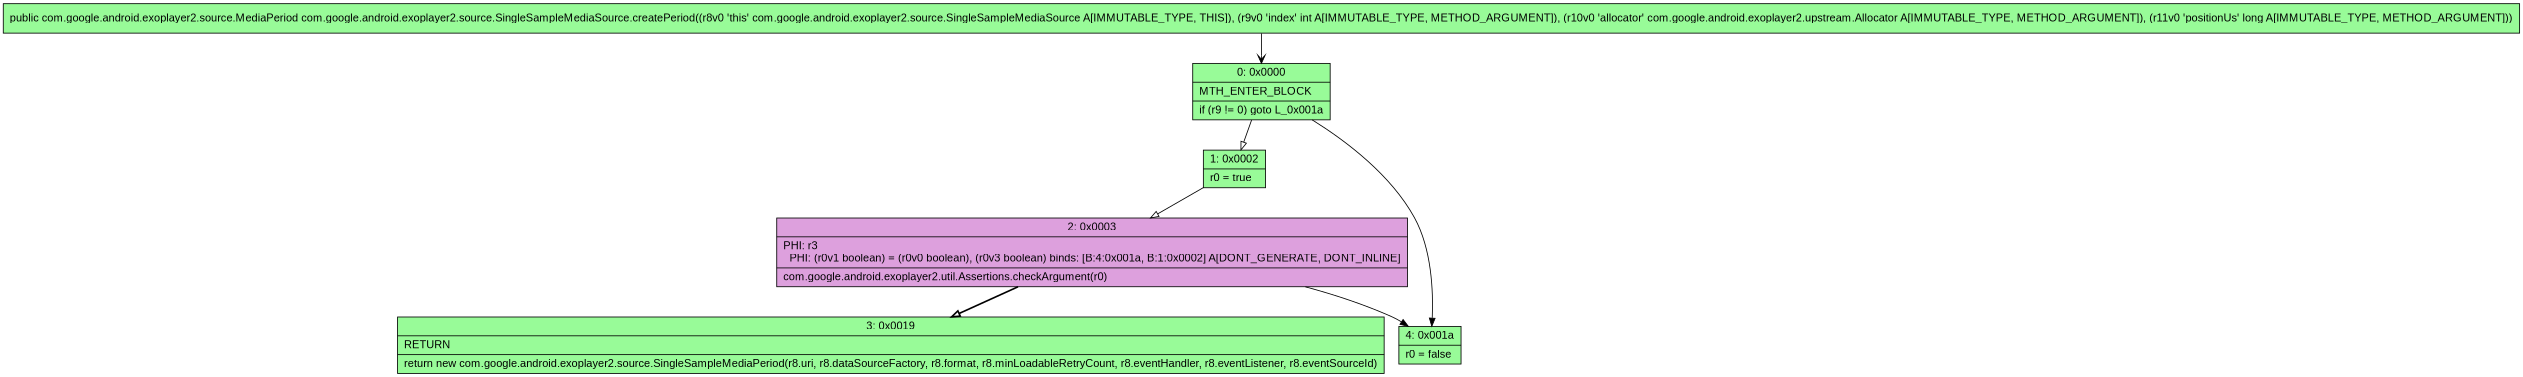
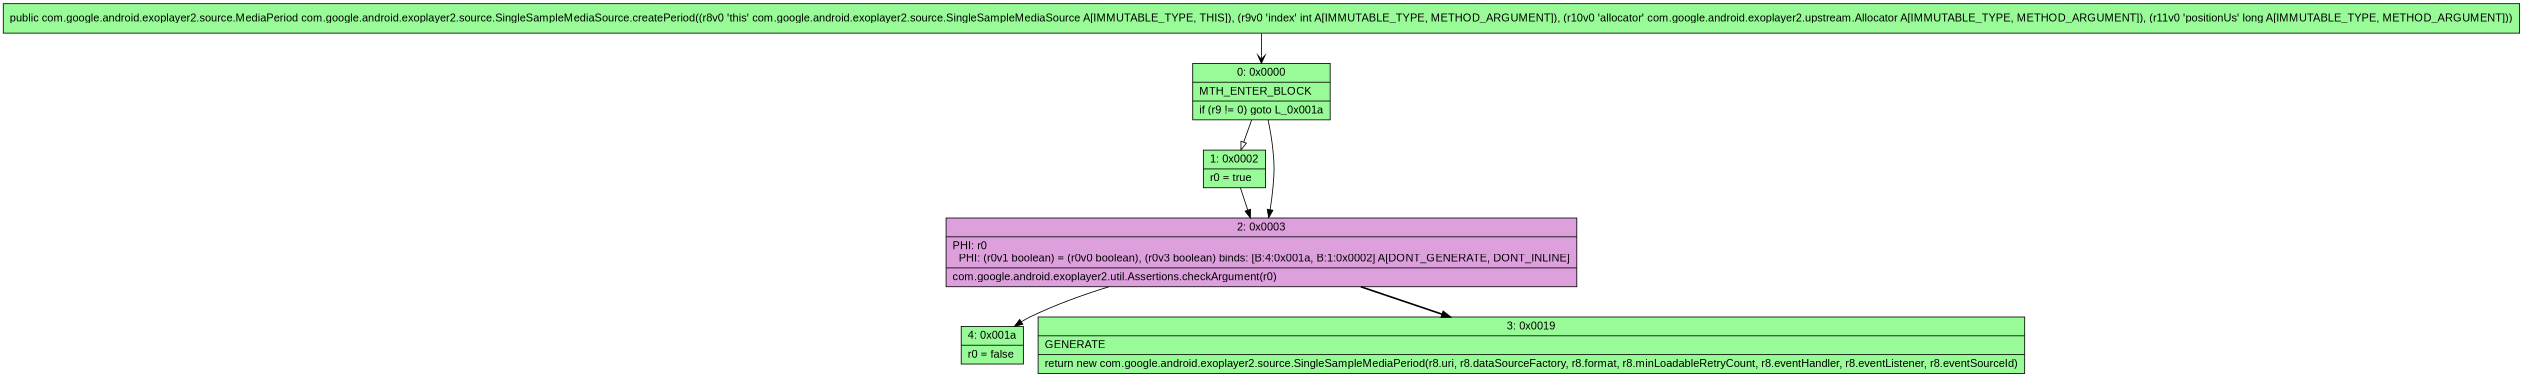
(1180, 201) -> (1244, 199)
(1404, 201) -> (1274, 165)
(802, 246) -> (971, 246)
(989, 300) -> (1401, 301)
(427, 345) -> (1075, 345)
